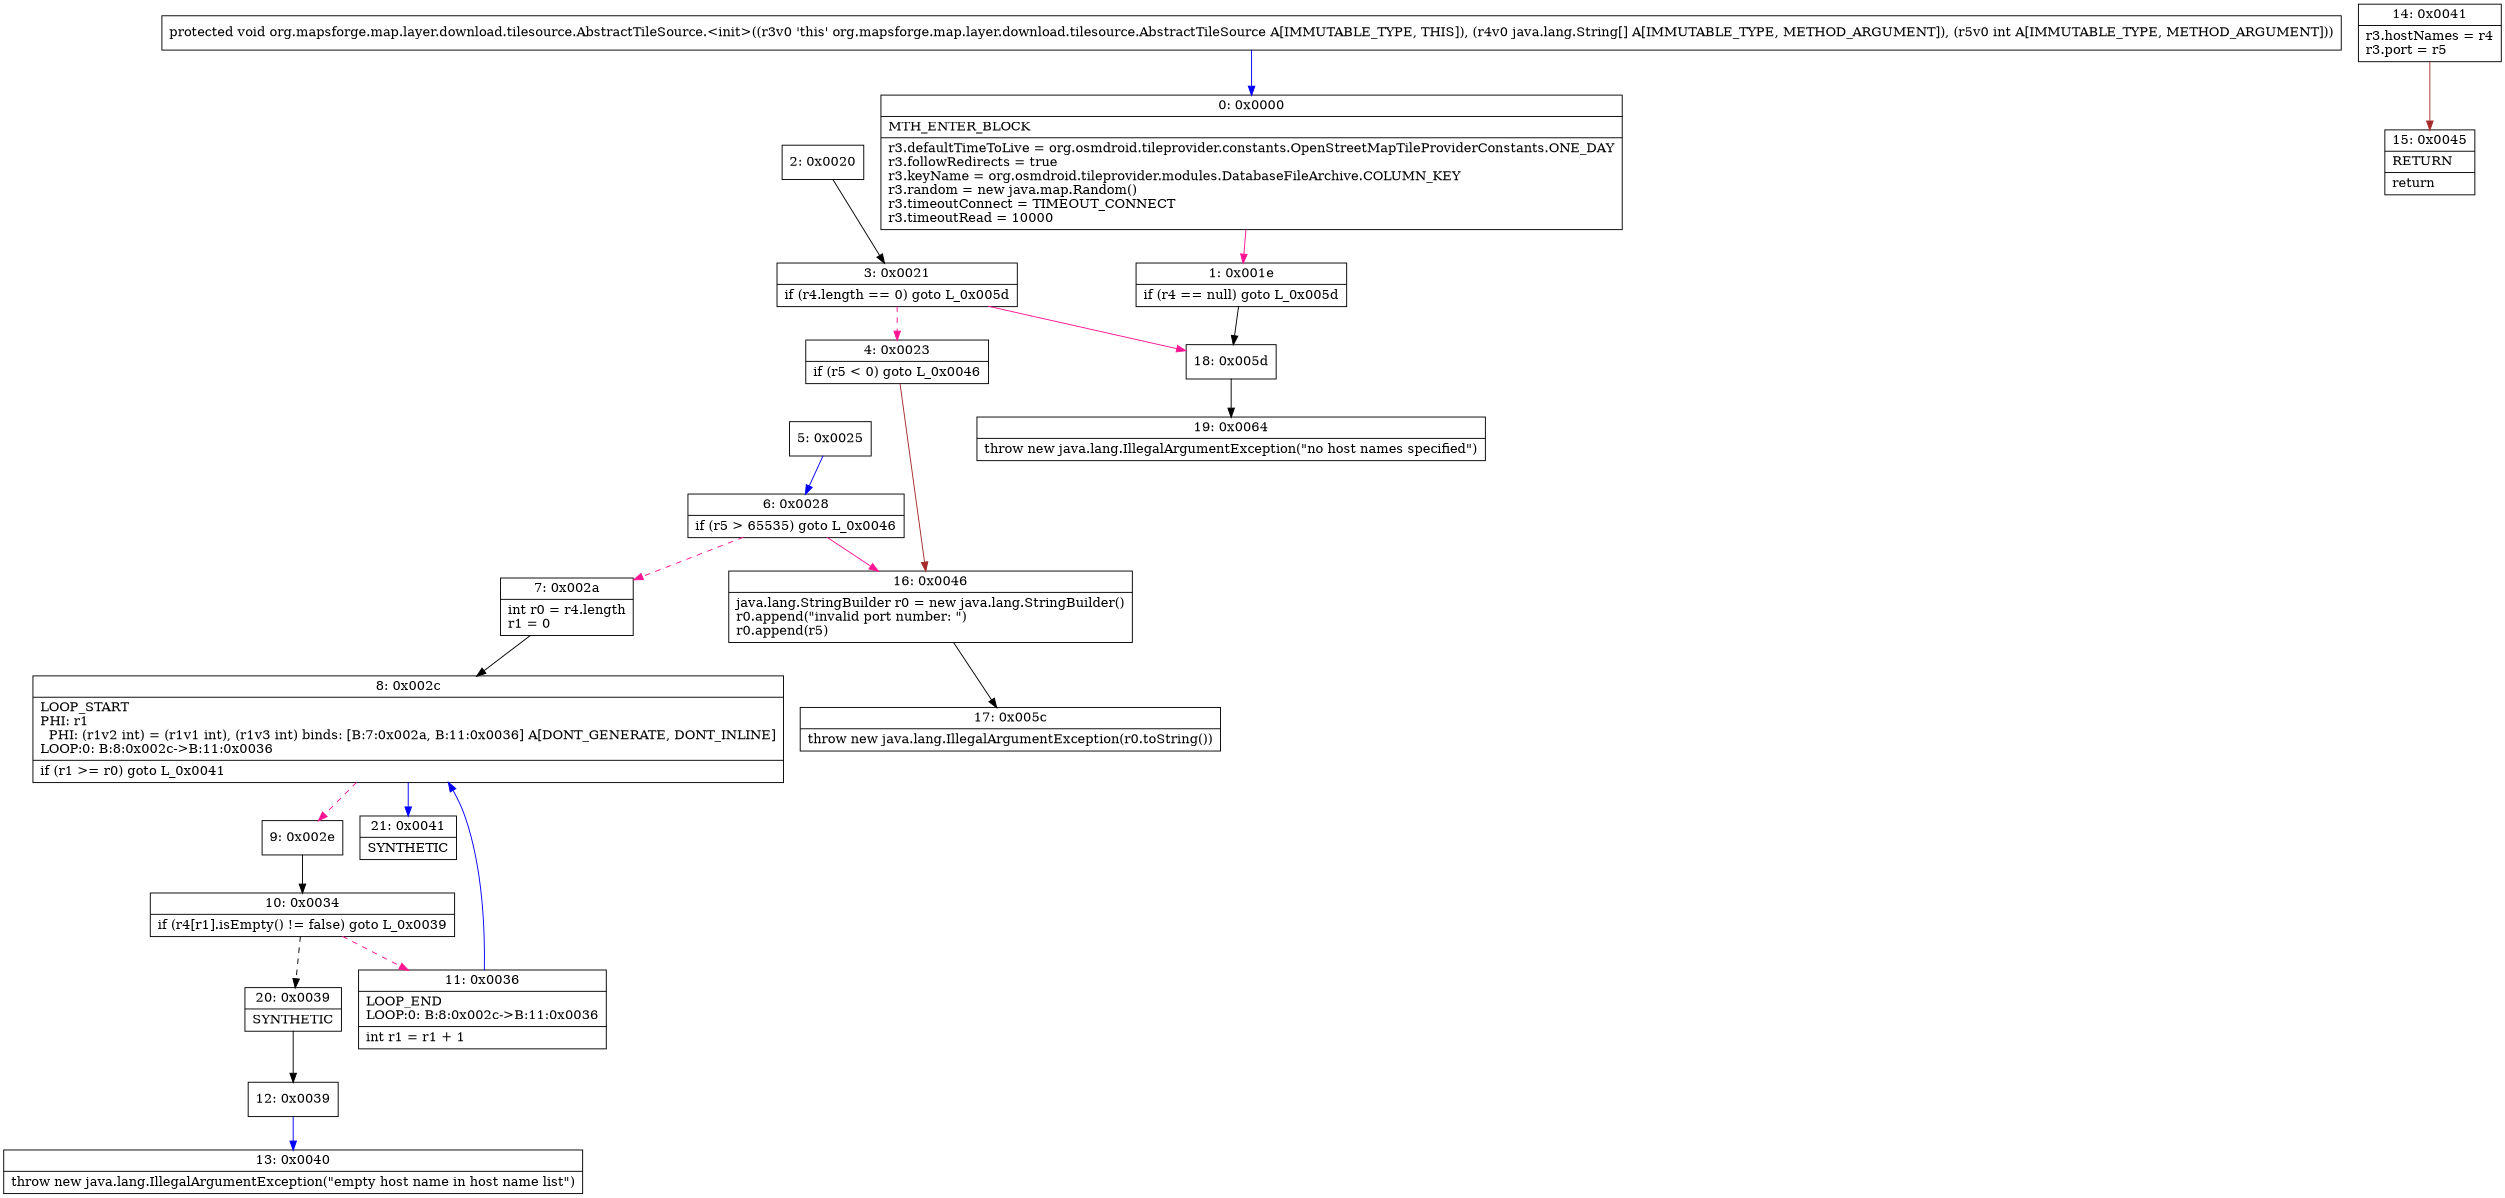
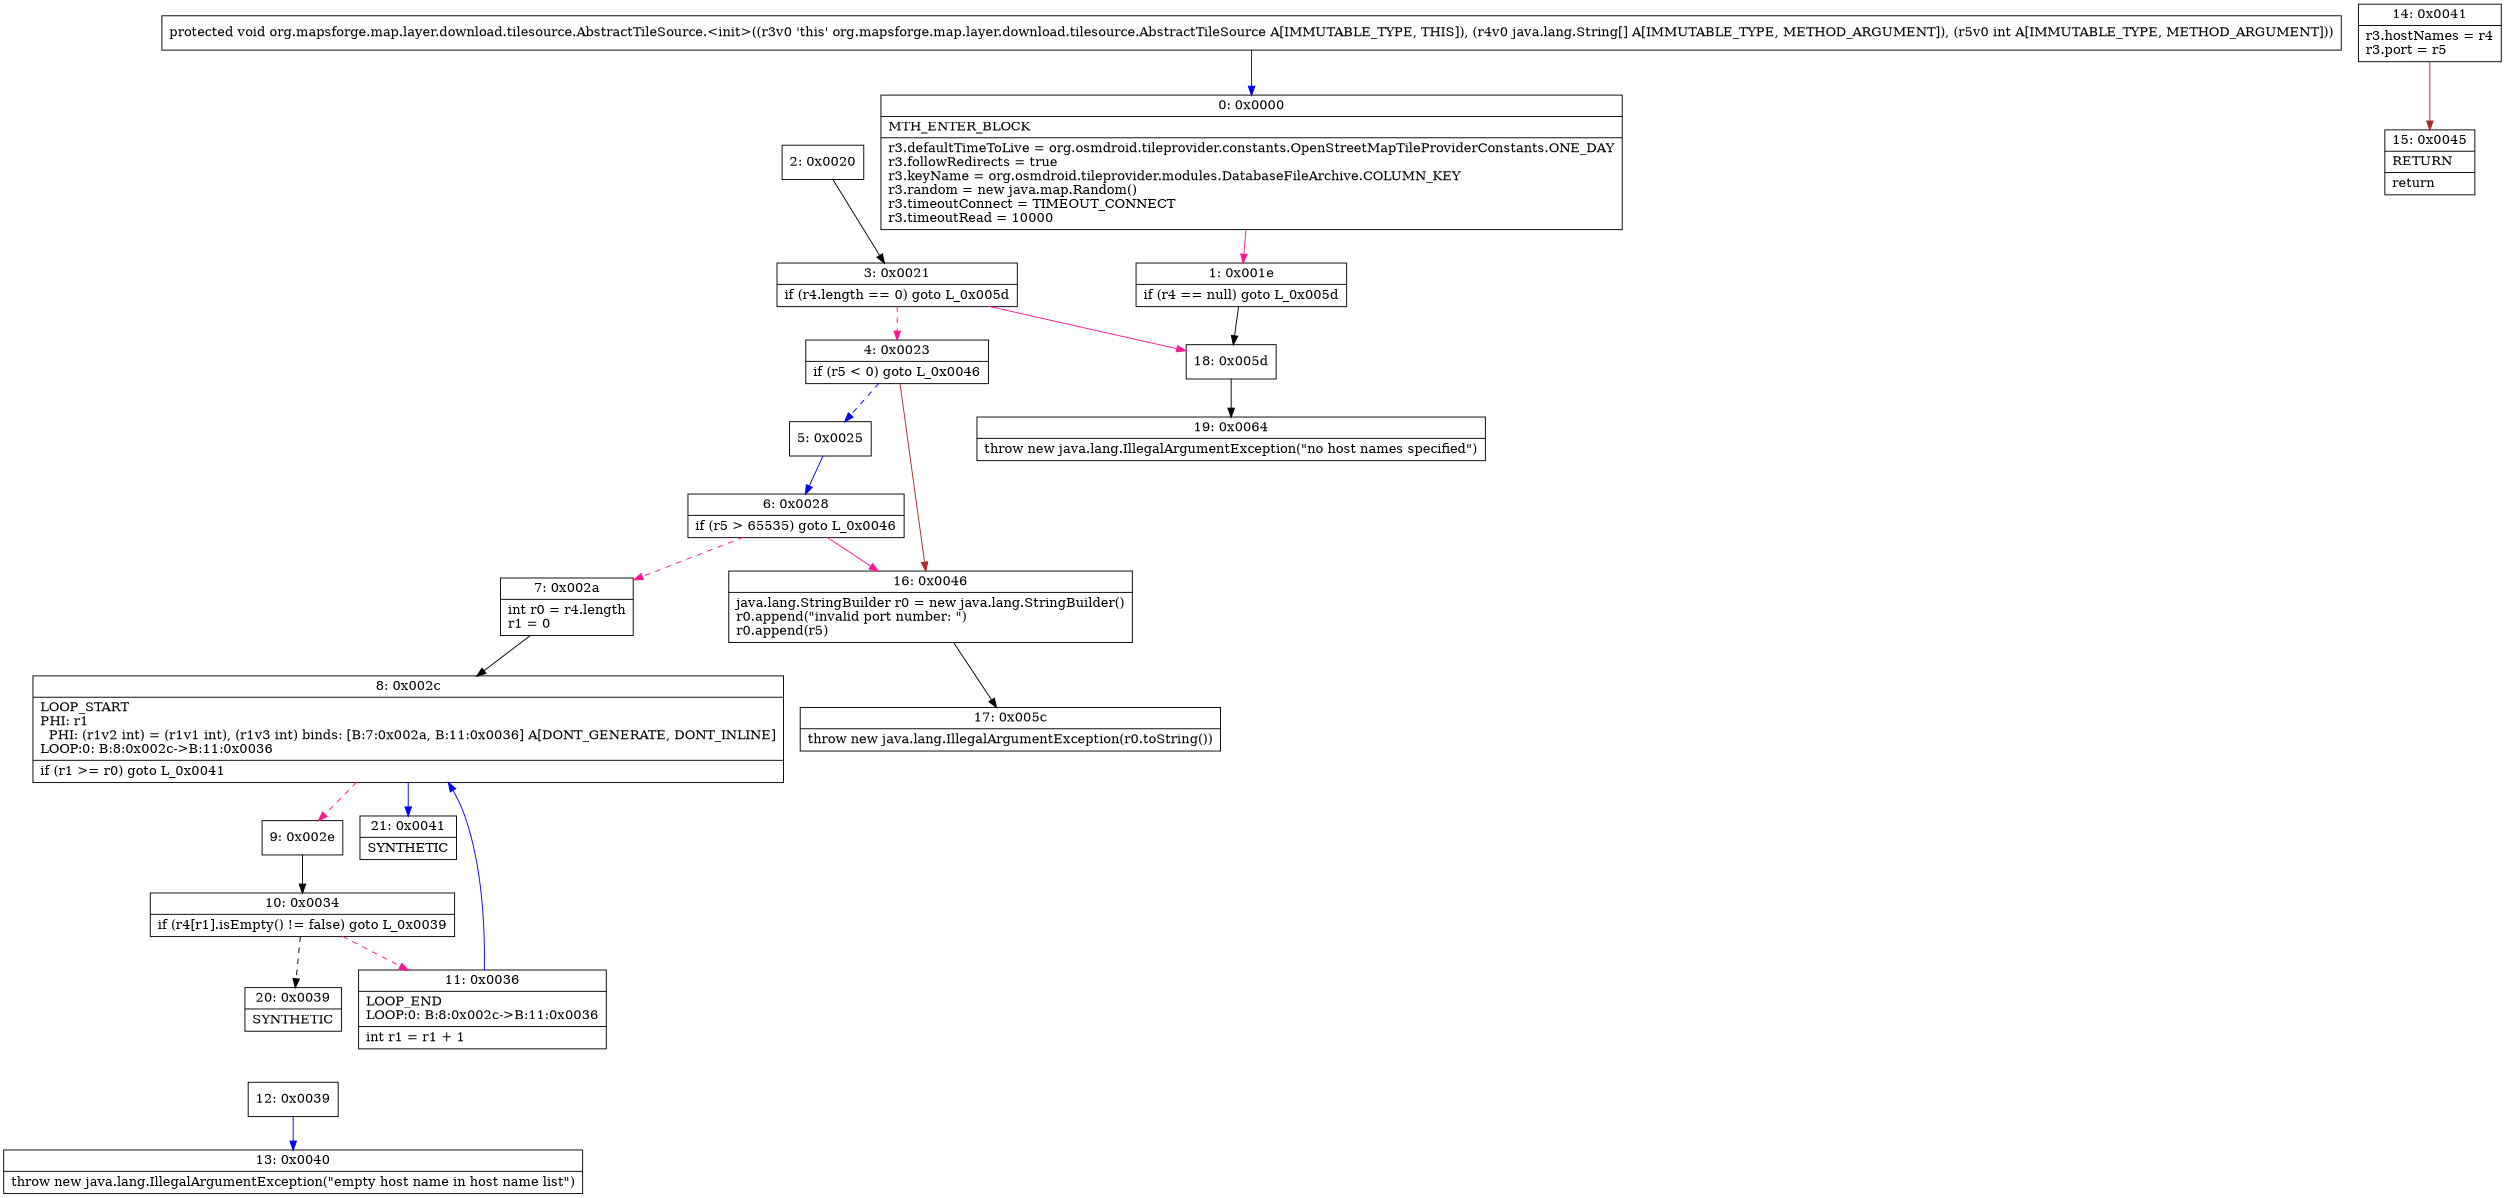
none -> (865, 399)
(293, 1052) -> none
